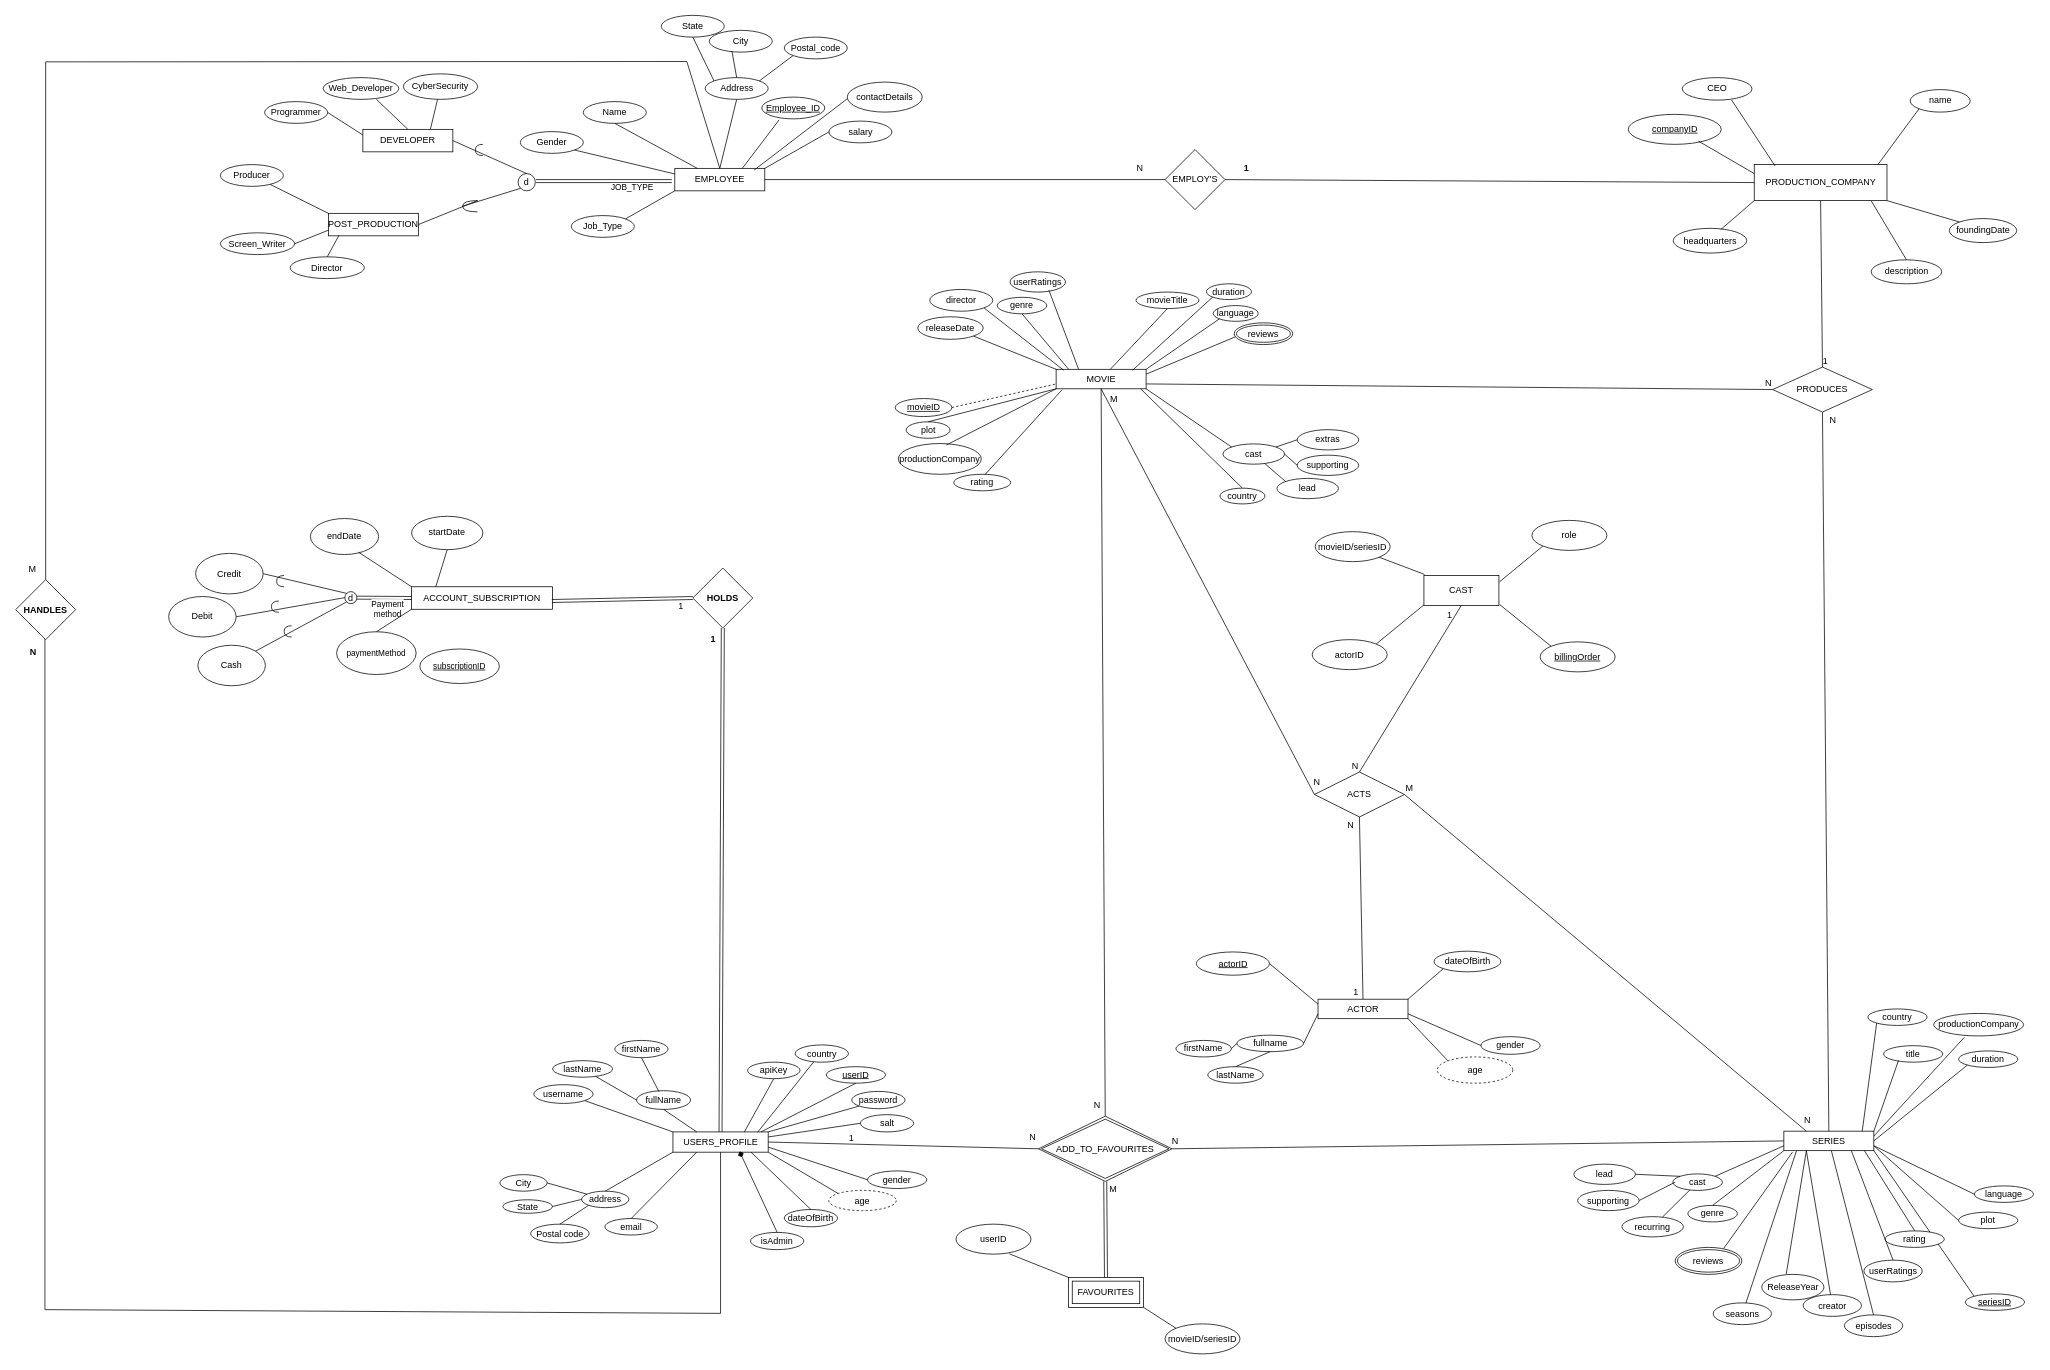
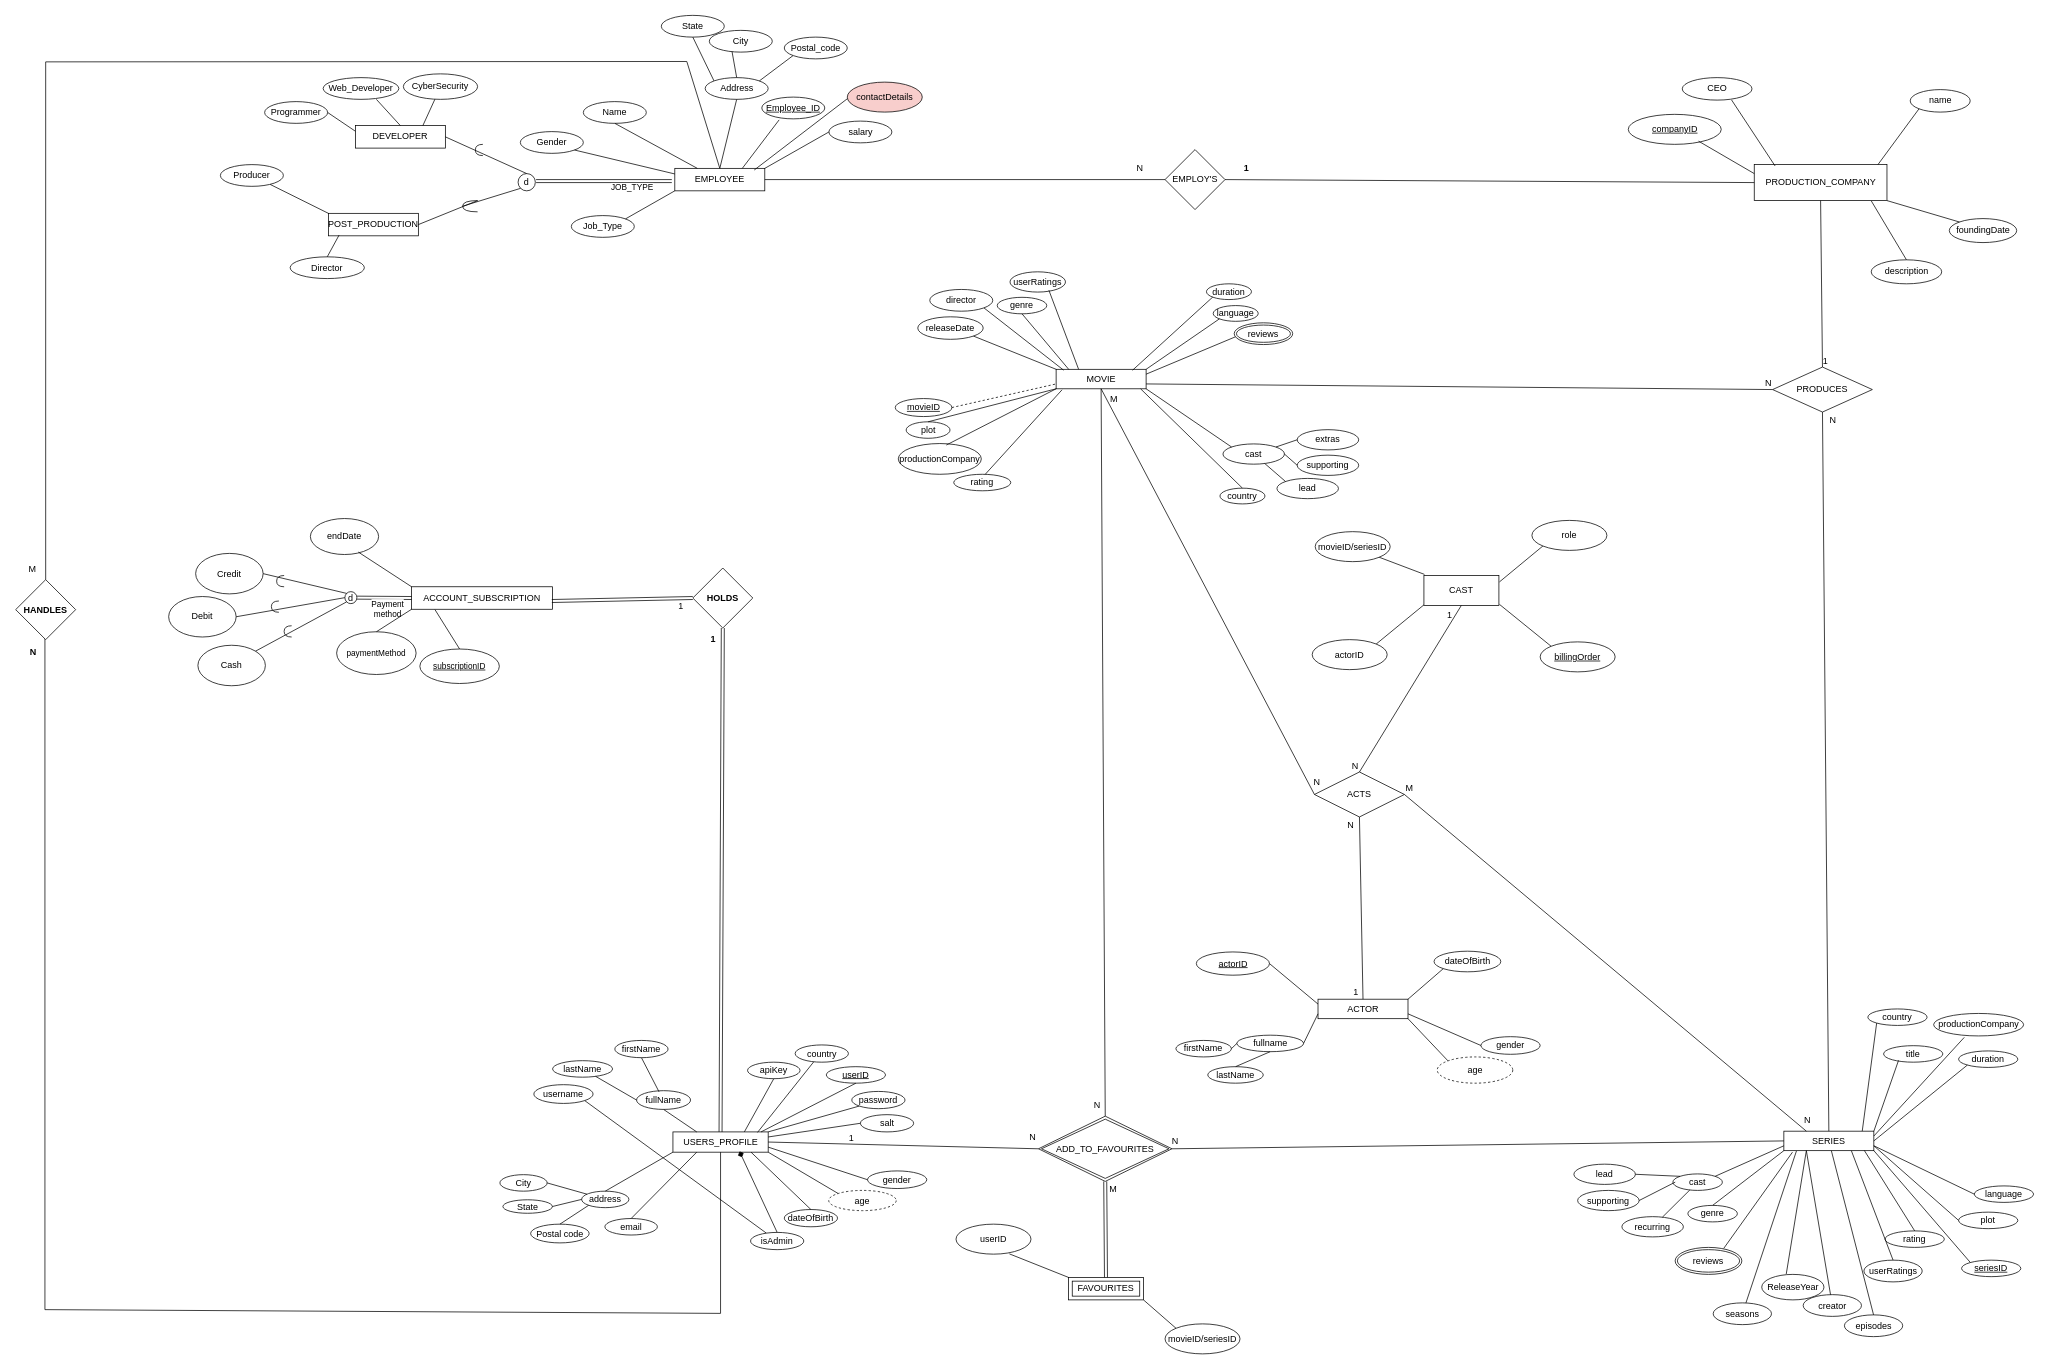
(885, 97) -> (885, 97)
(408, 141) -> (400, 137)
(1738, 215) -> none
(311, 237) -> none
(1710, 241) -> none
(257, 244) -> none
(1167, 300) -> none
(1139, 339) -> none
(447, 533) -> none
(441, 569) -> none
none -> (447, 629)
(629, 1117) -> (675, 1167)
(1106, 1293) -> (1106, 1289)
(1995, 1302) -> (1991, 1269)
